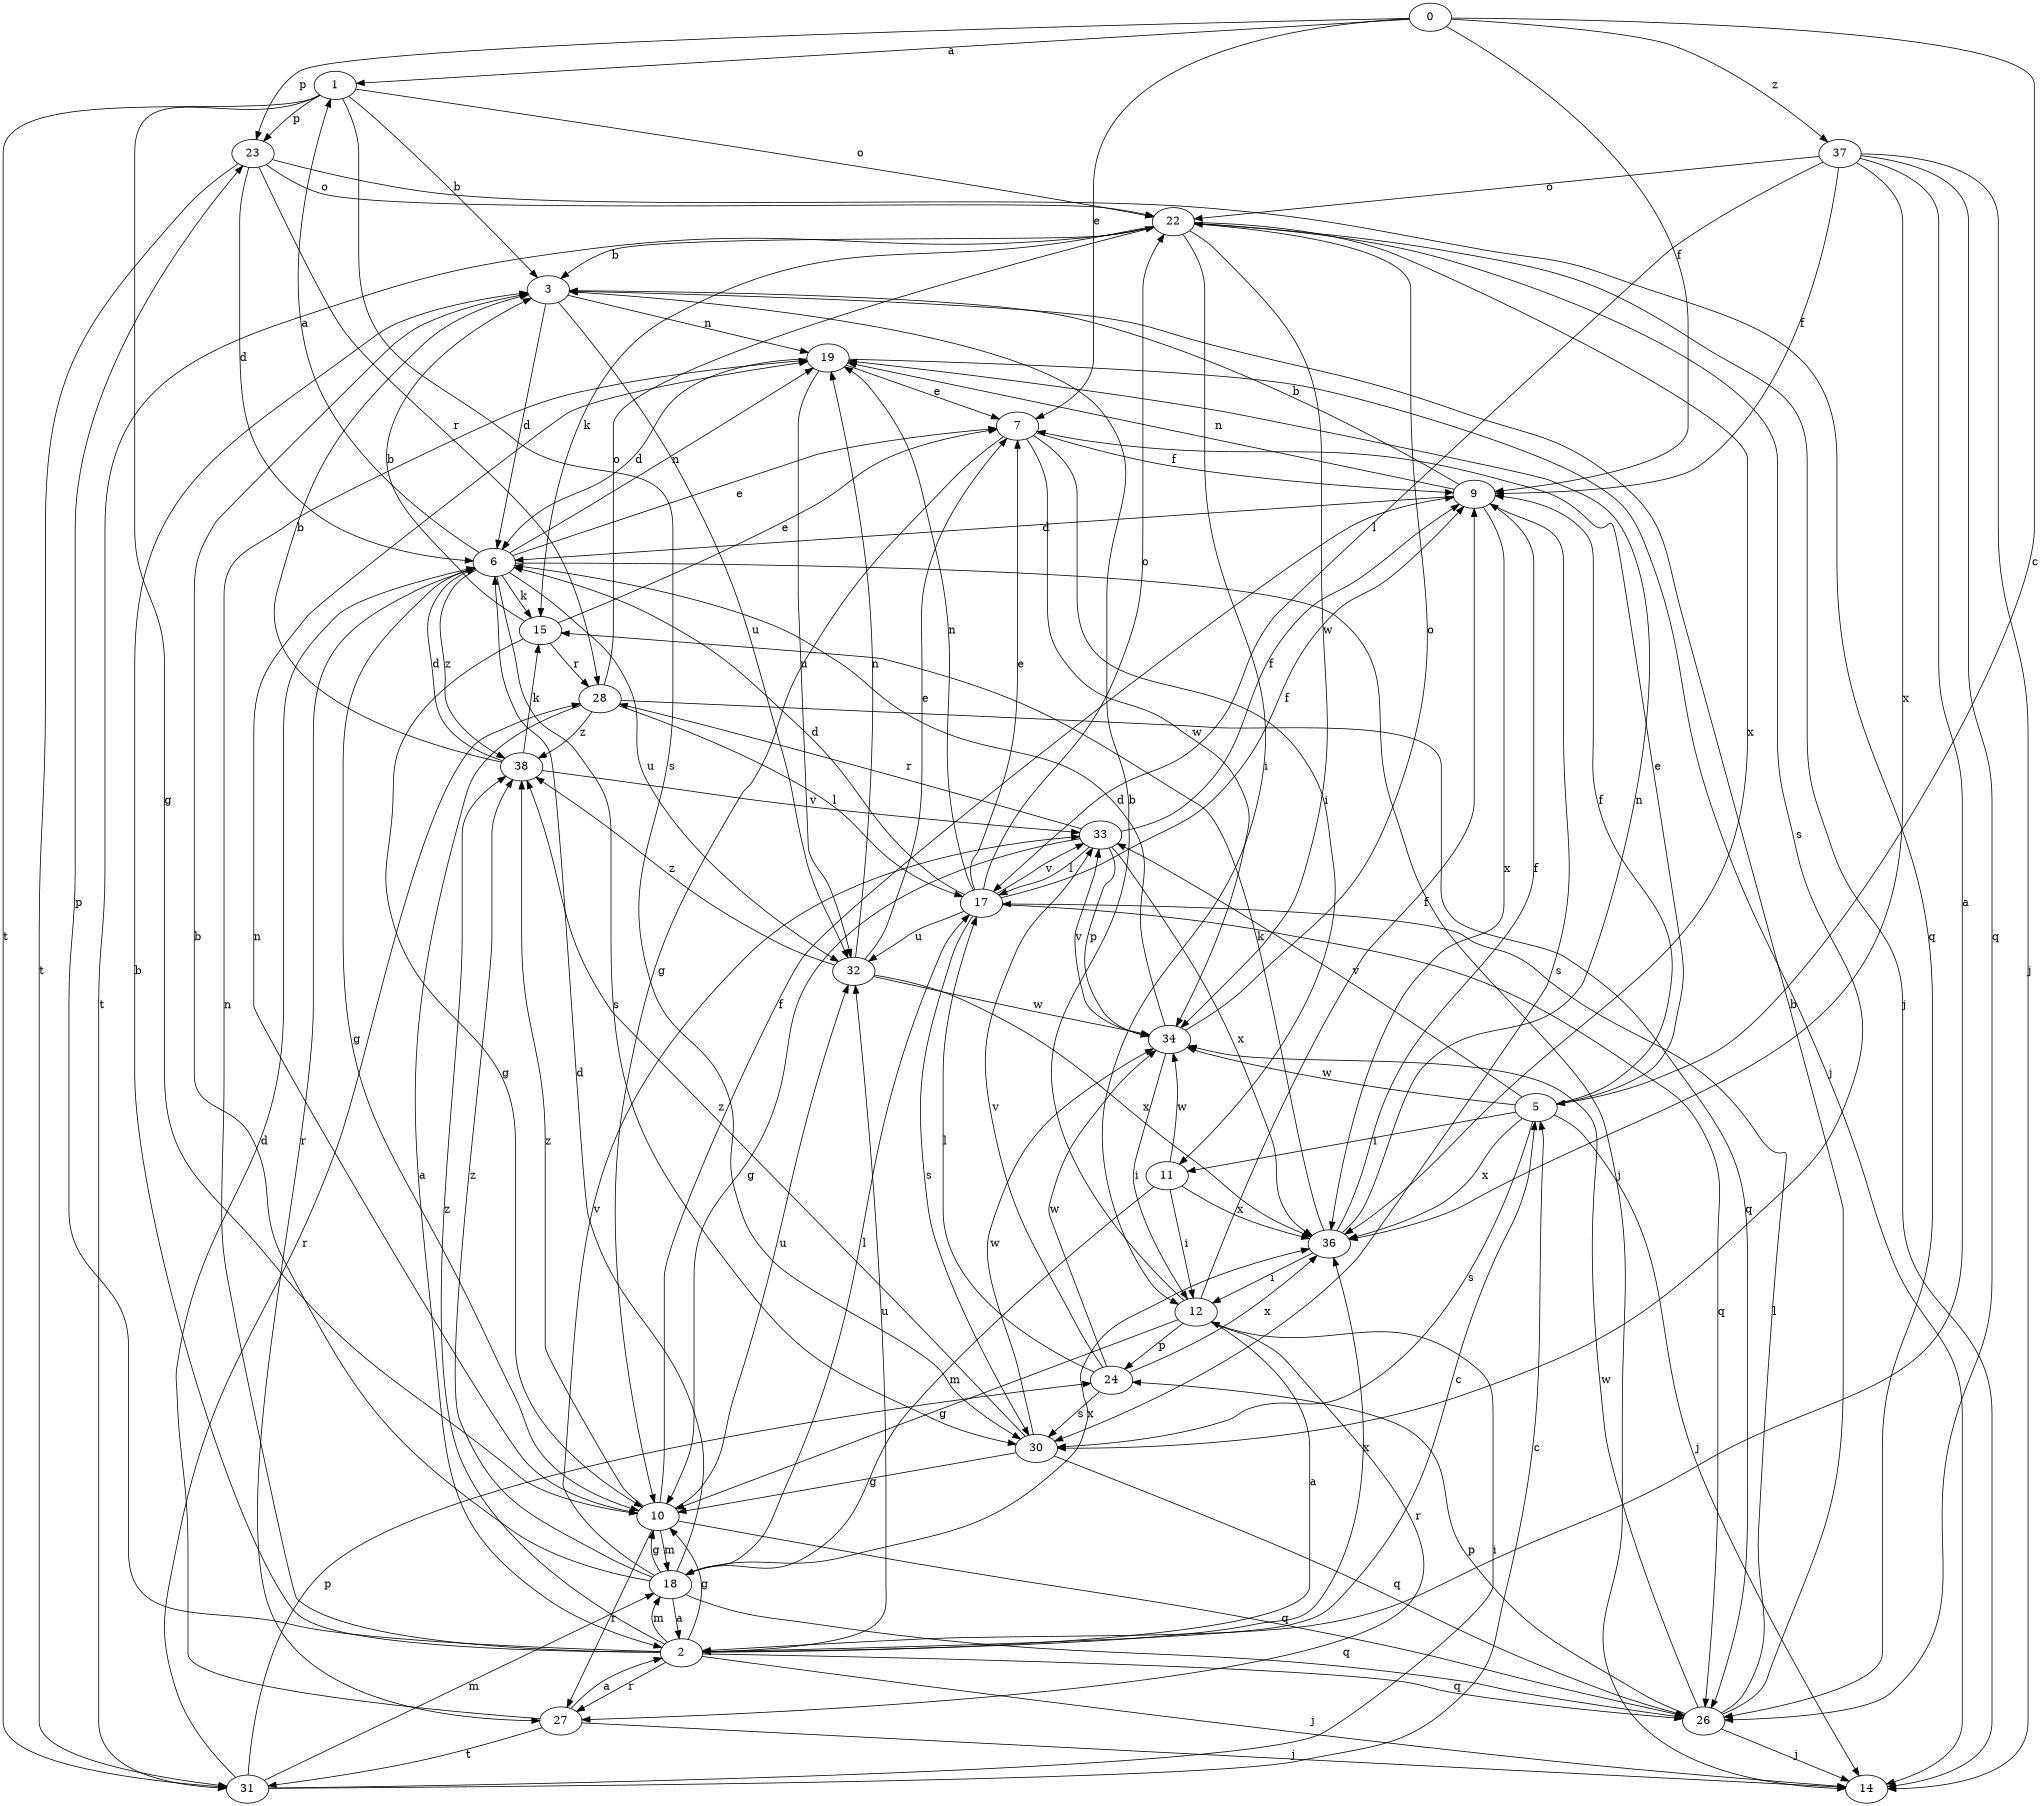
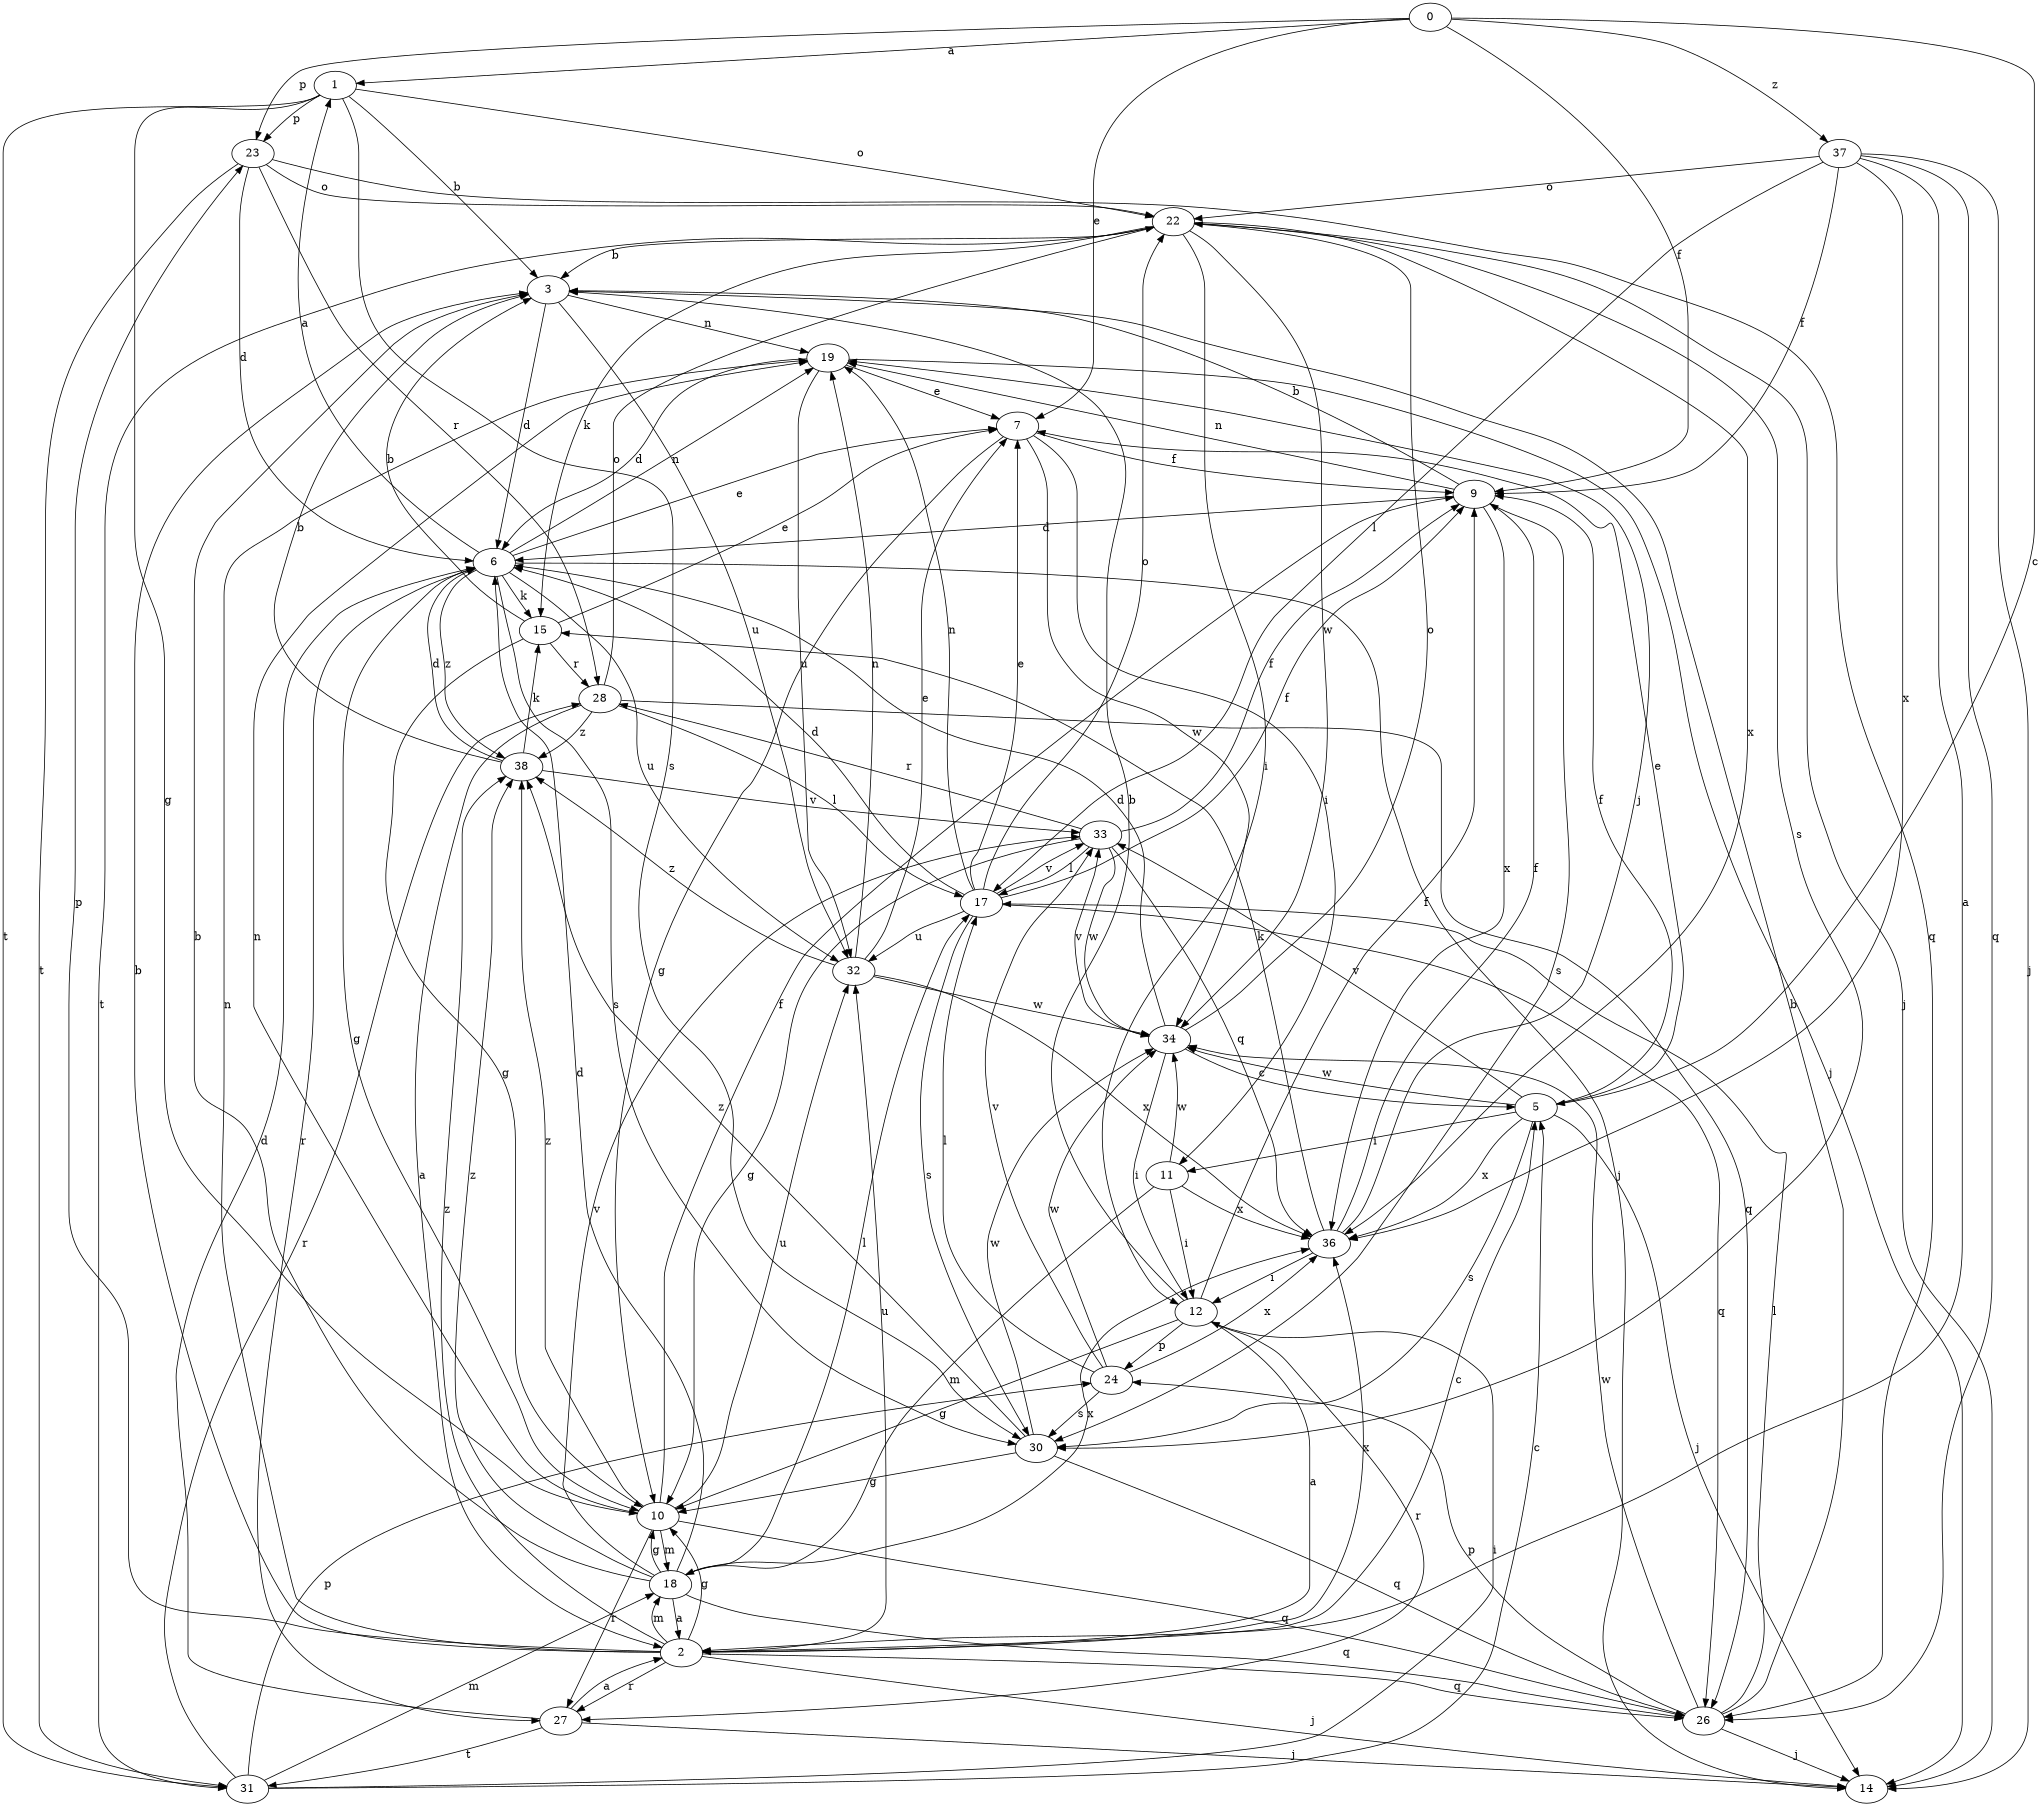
(1640, 801) -> (1640, 801)
(1094, 937) -> (1094, 937)
(1241, 1039) -> (1241, 1039)
none -> (1343, 1095)
